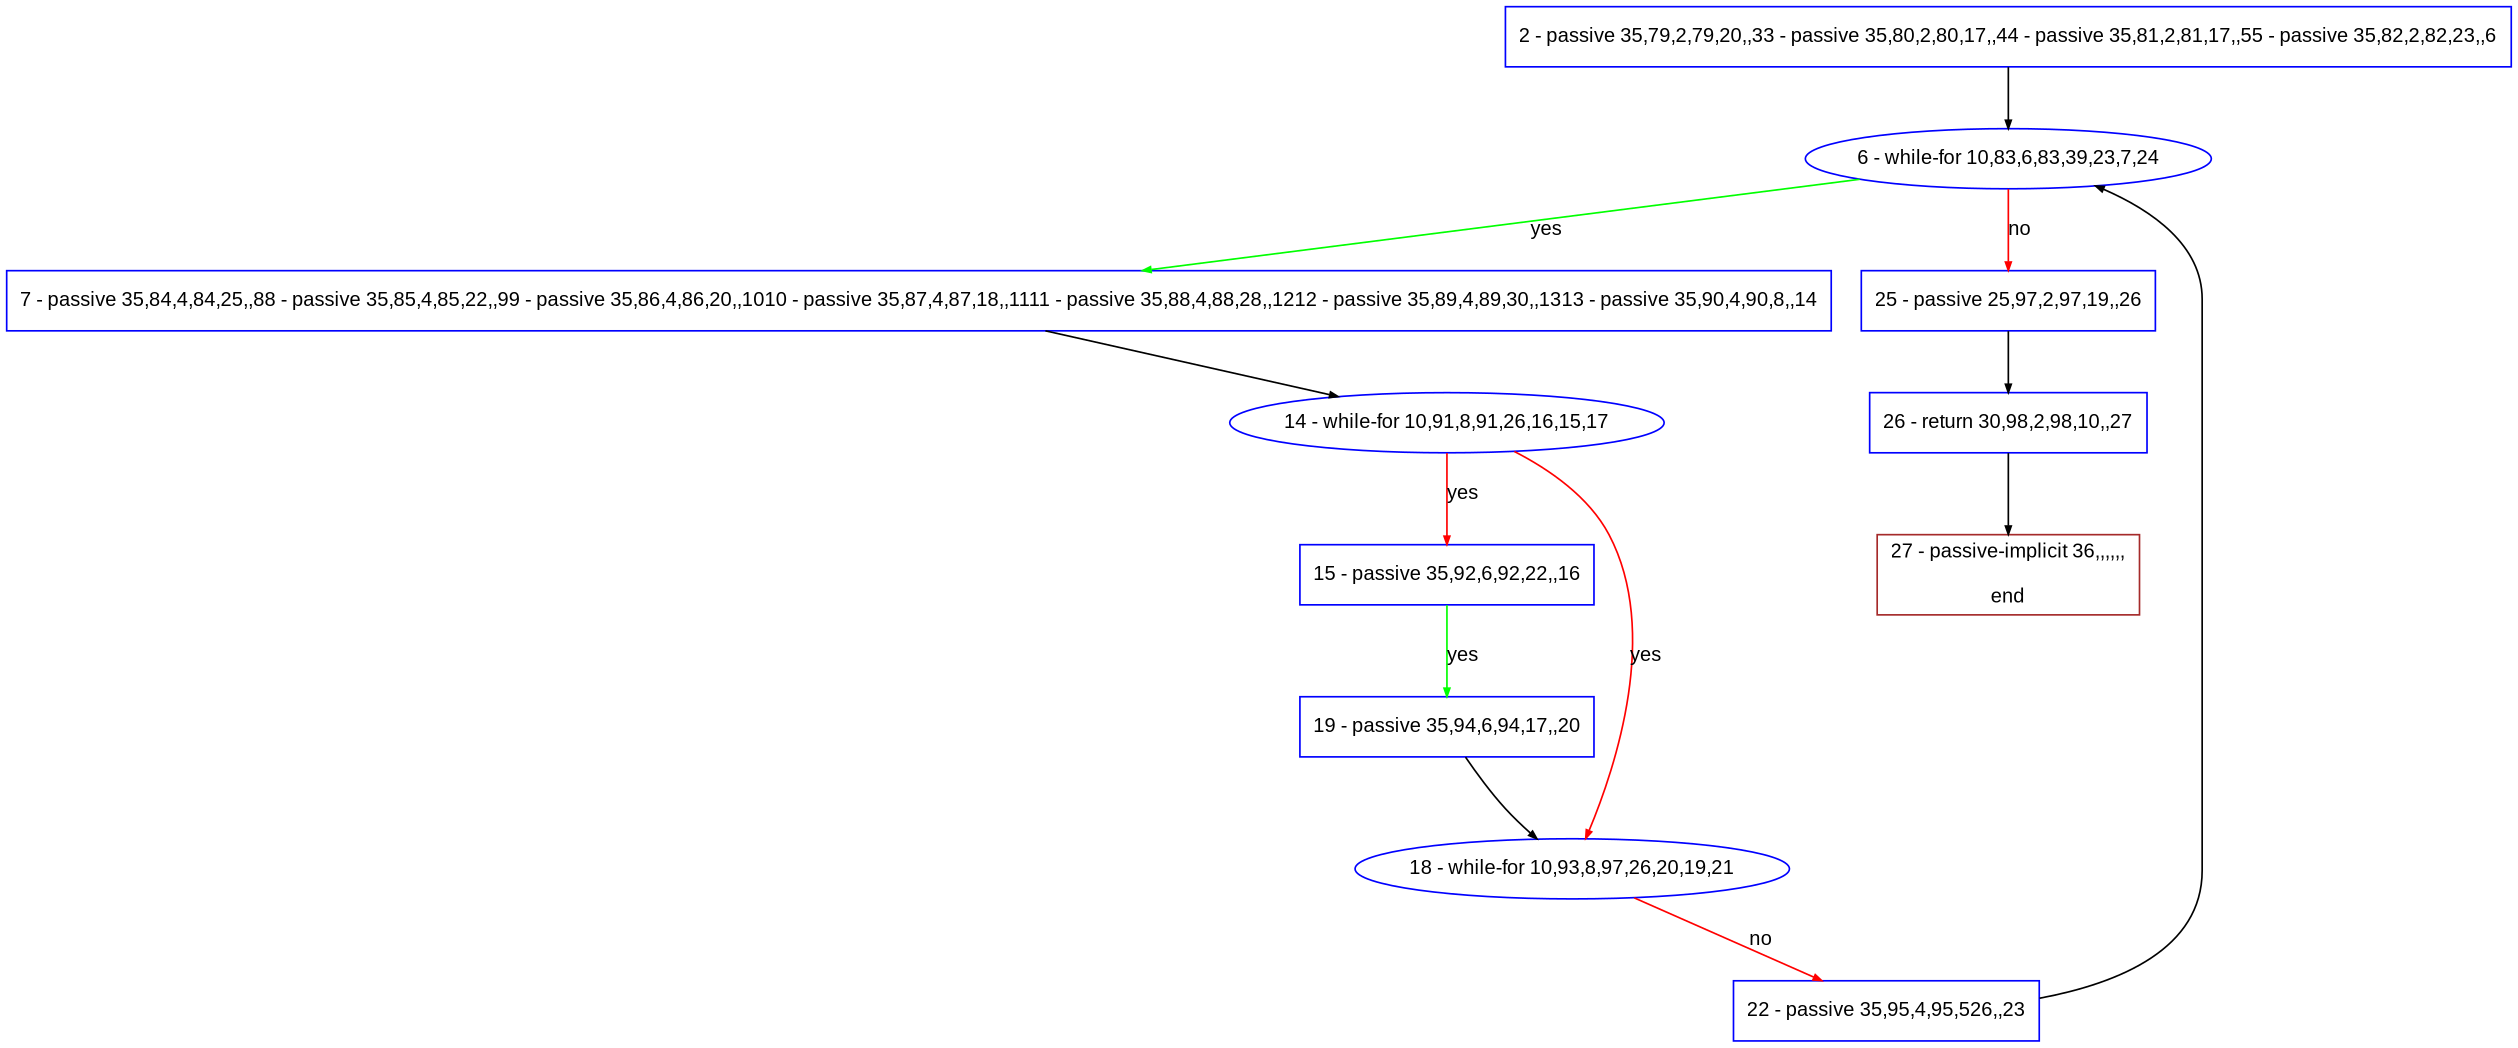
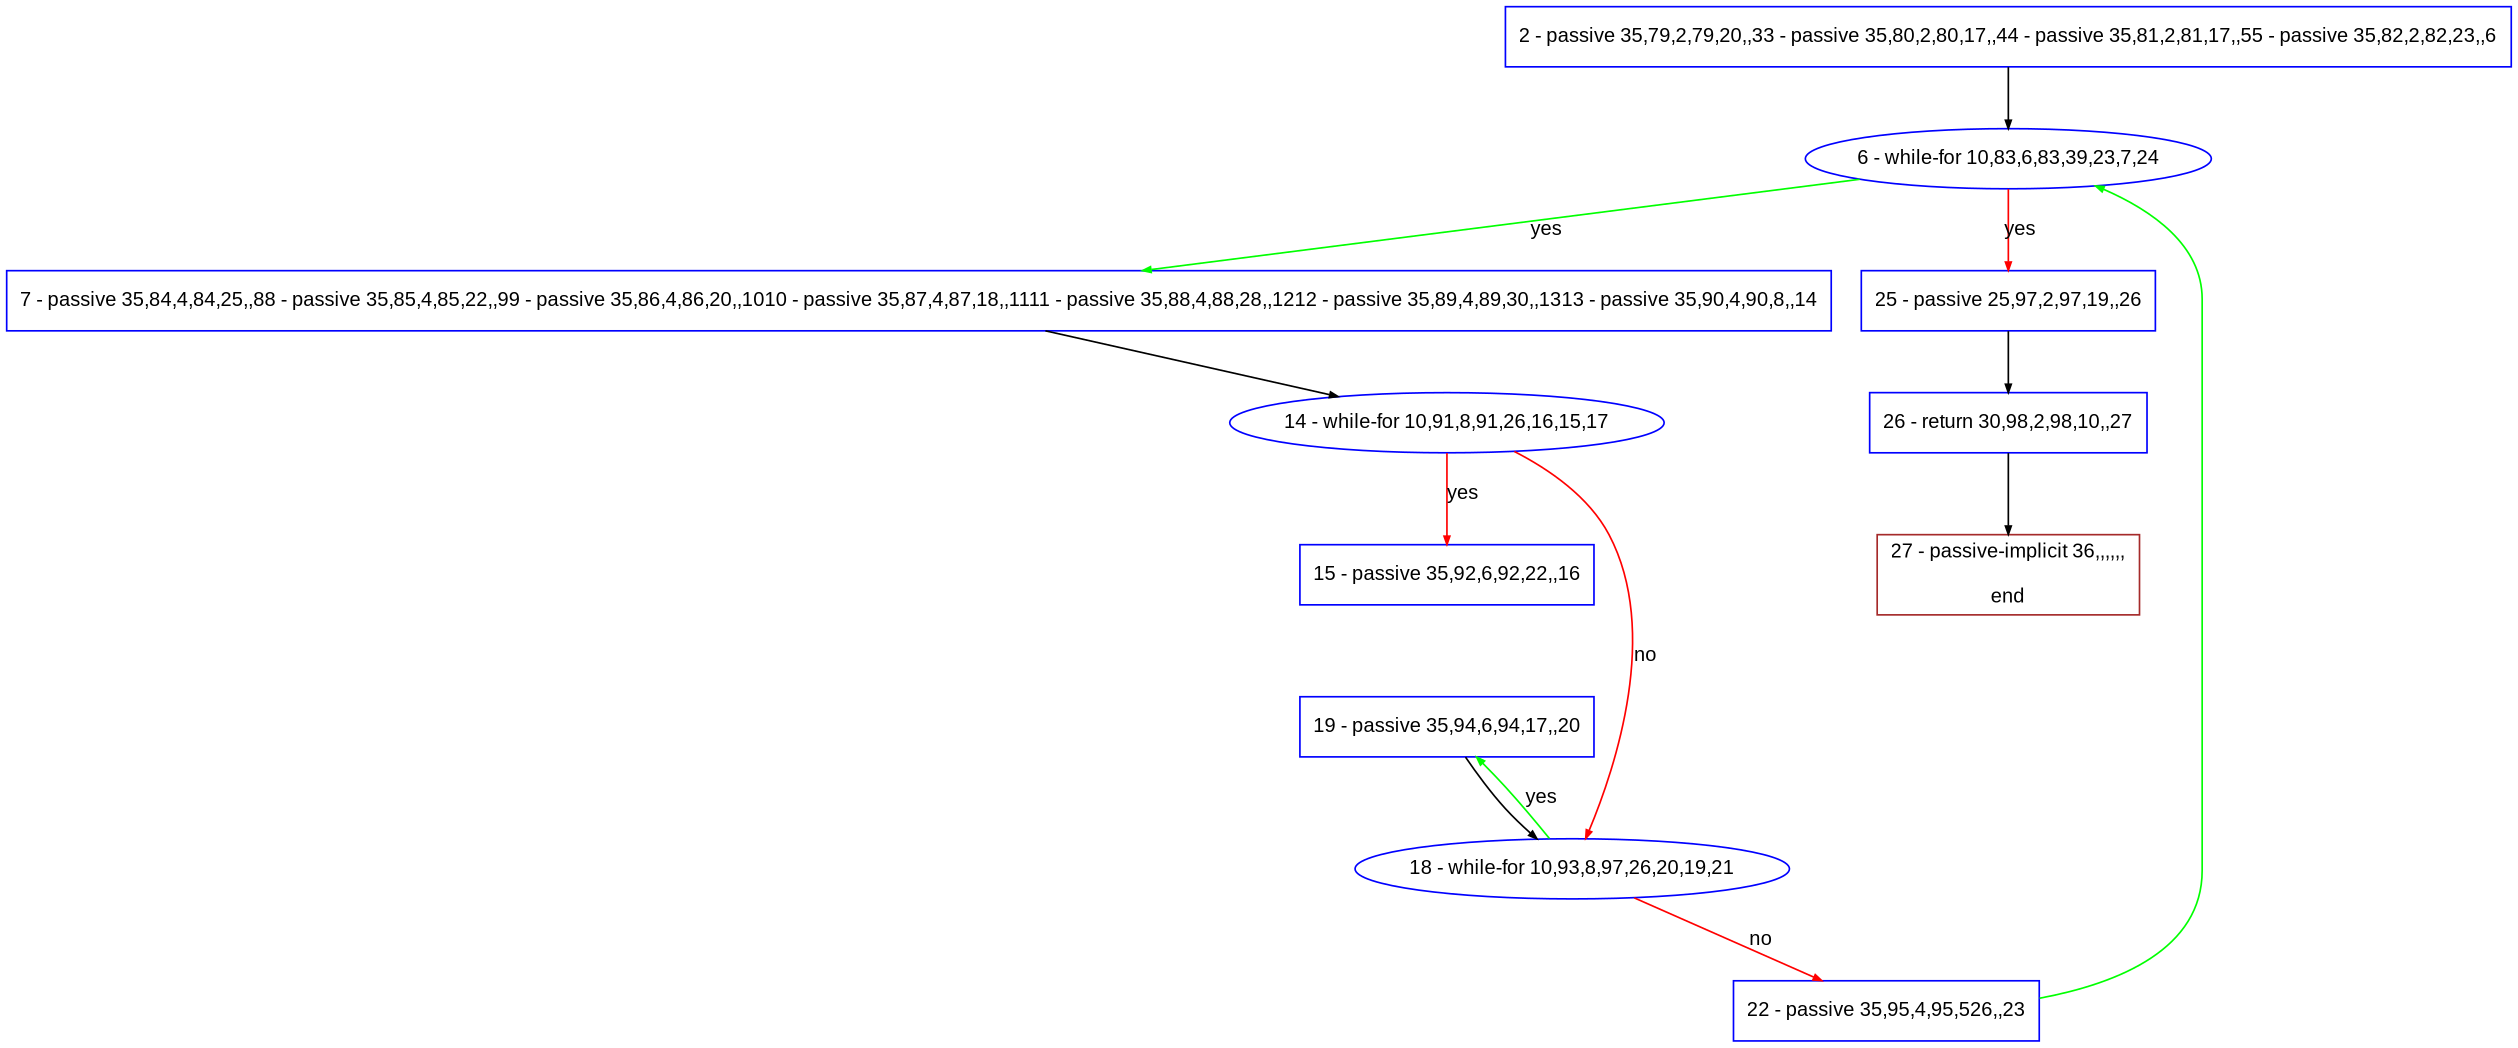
(2020, 230) -> (2020, 230)
(2202, 619) -> (2202, 619)
(1447, 647) -> (1517, 800)
(1646, 656) -> (1646, 656)
